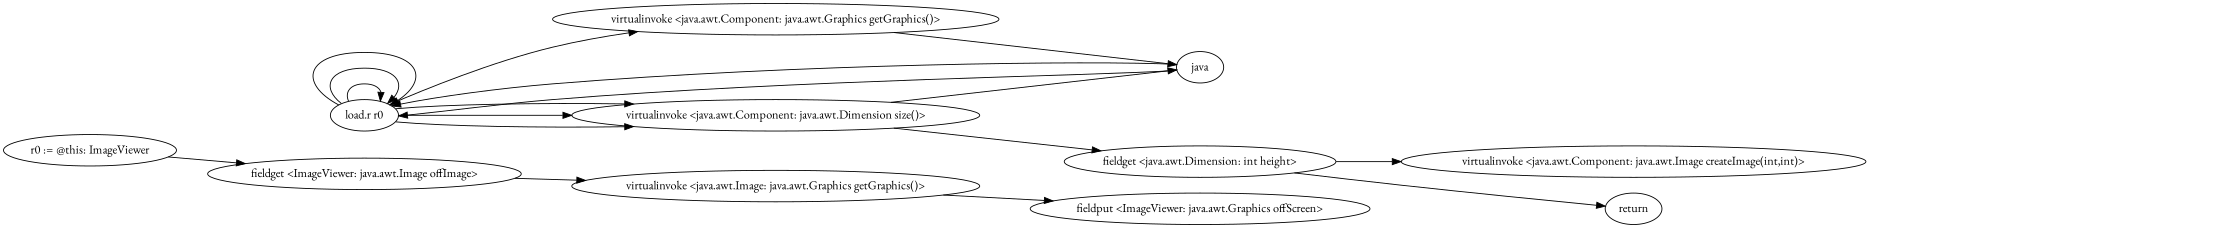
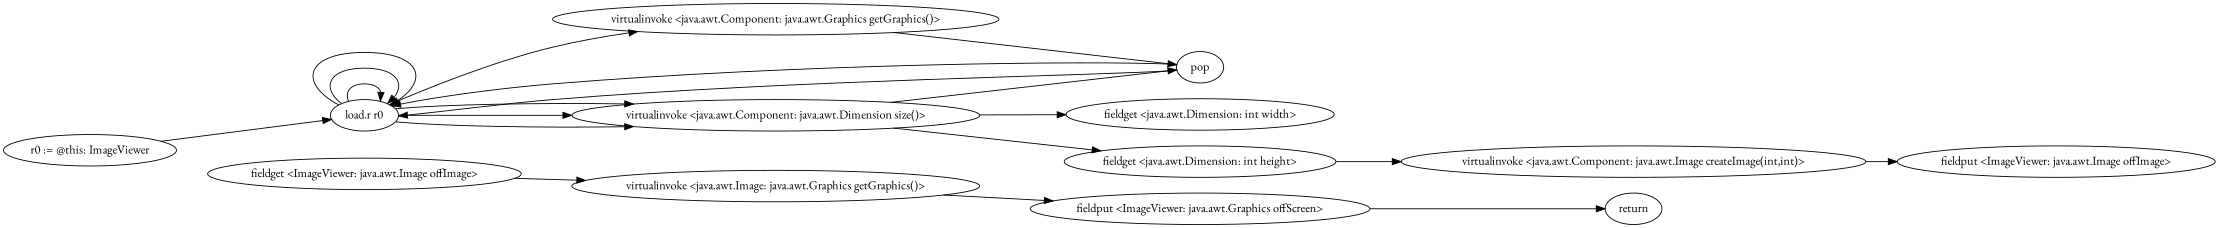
(1200, 67) -> (1200, 67)
none -> (1200, 114)
(202, 160) -> (242, 131)
none -> (2056, 162)
(1445, 190) -> (1483, 209)
